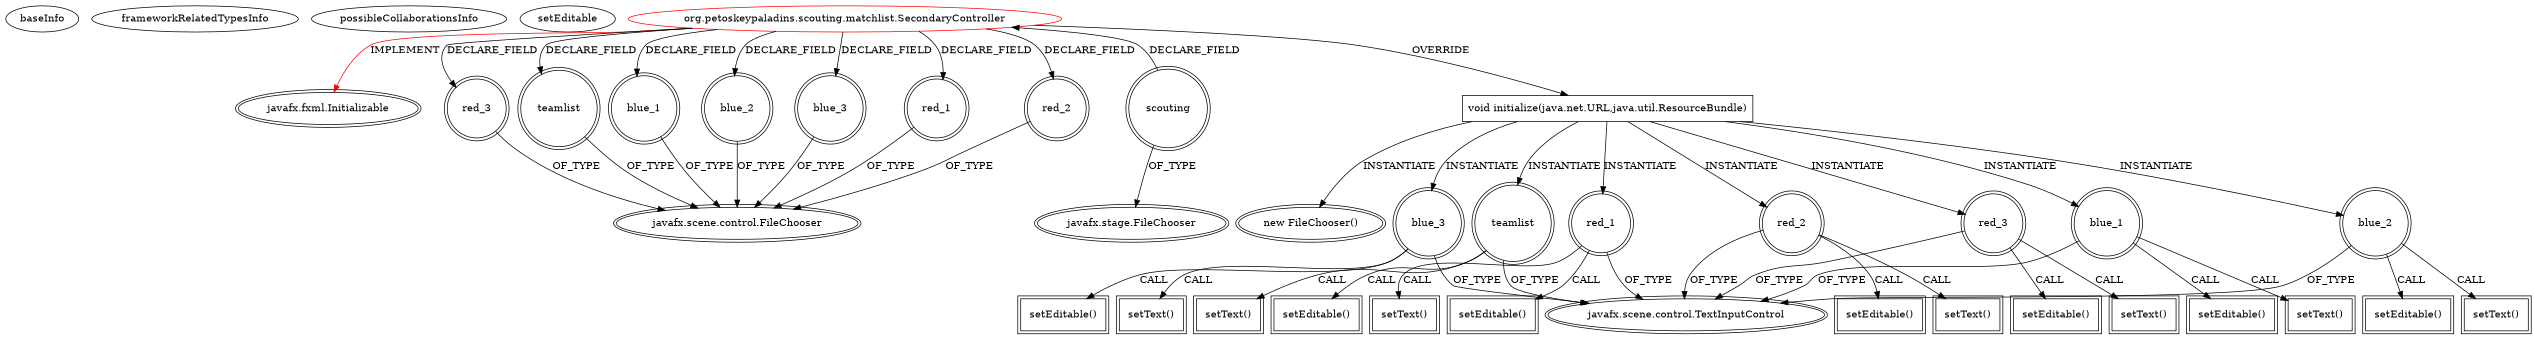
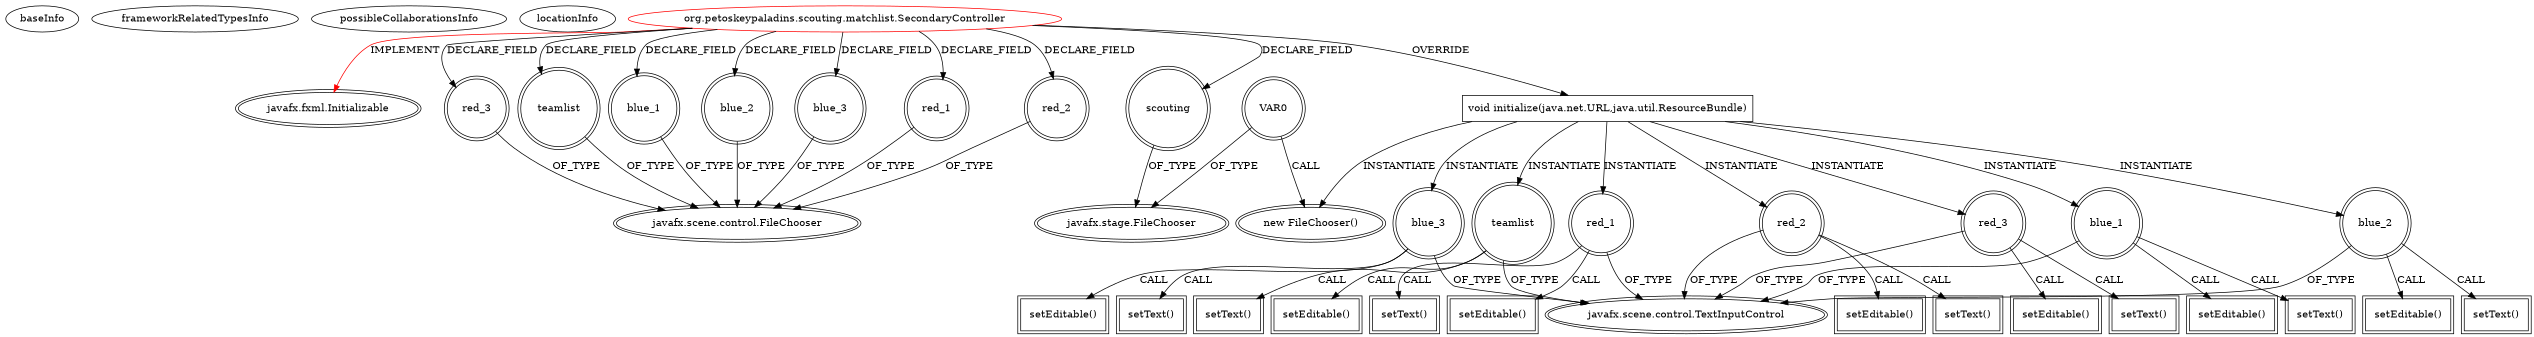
(568, 19) -> (568, 19)
(1095, 35) -> (1242, 40)
none -> (1274, 108)
